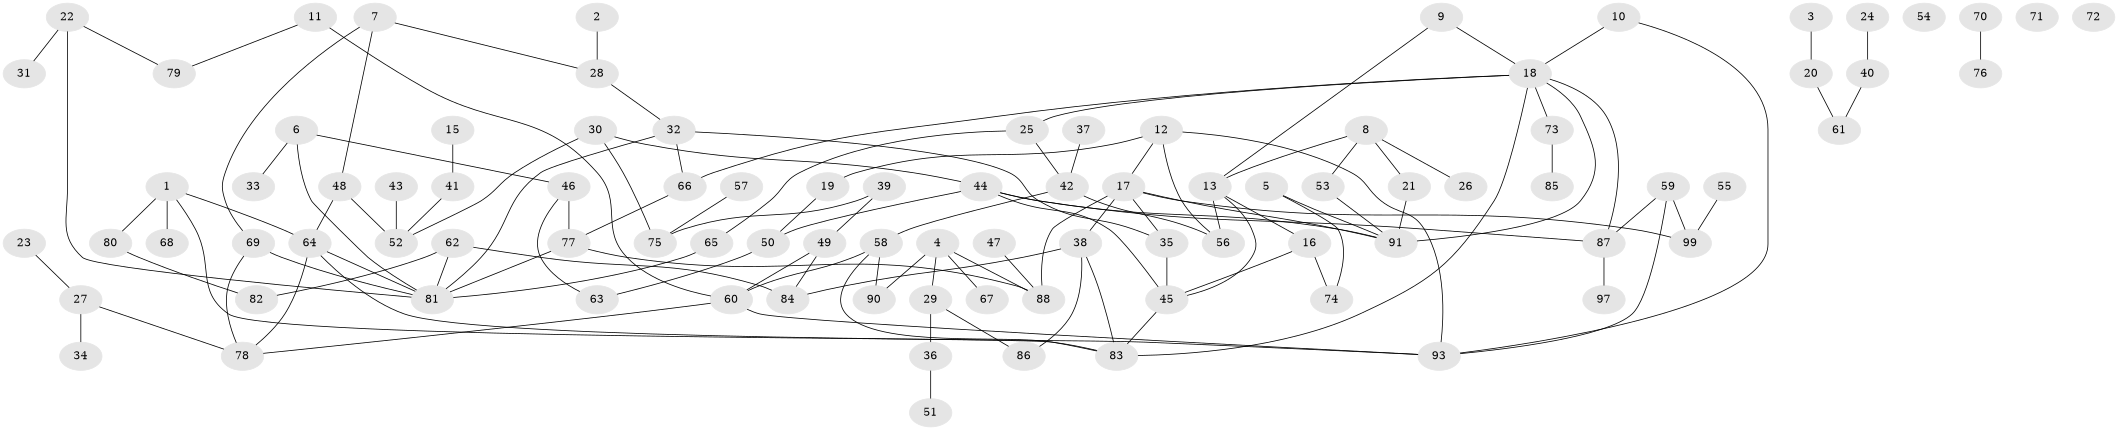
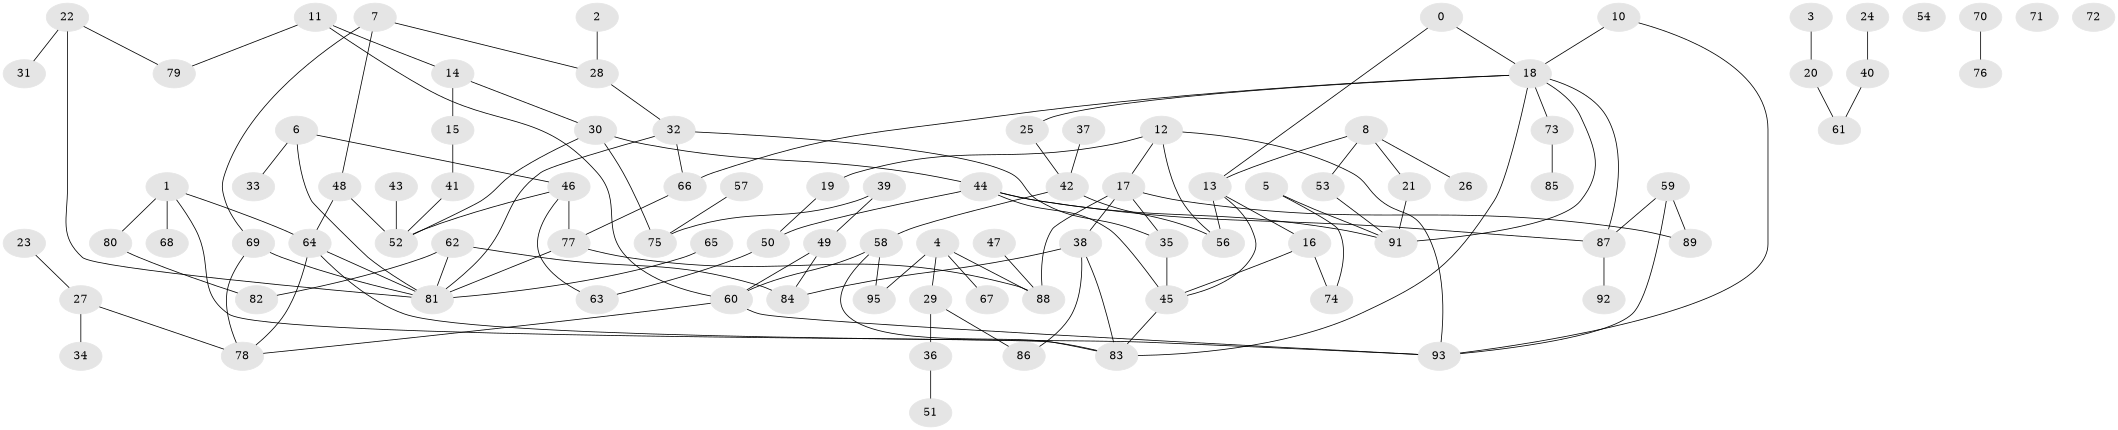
(1442, 17) -> (1442, 17)
none -> (453, 74)
(854, 152) -> none
(1725, 187) -> none
none -> (480, 211)
(1260, 215) -> none
(1690, 243) -> (1690, 243)
(874, 300) -> (874, 300)
(1604, 300) -> (1604, 300)
